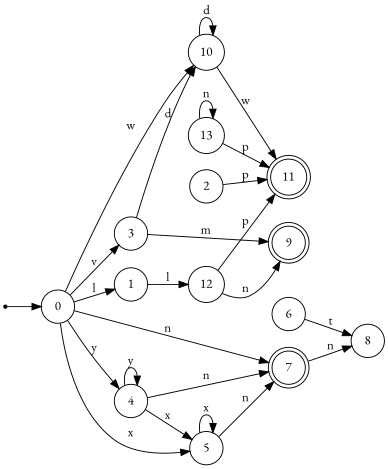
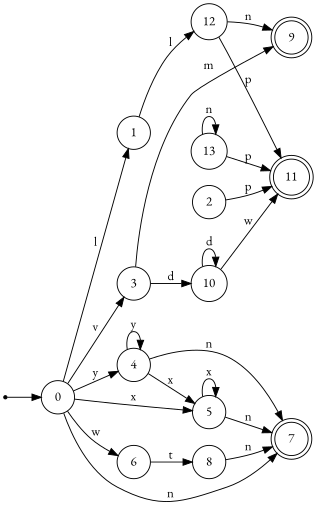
(120, 179) -> (86, 434)
(326, 355) -> (245, 456)
